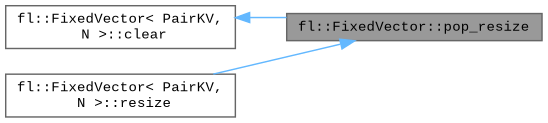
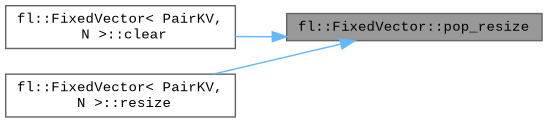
(268, 17) -> (254, 37)
